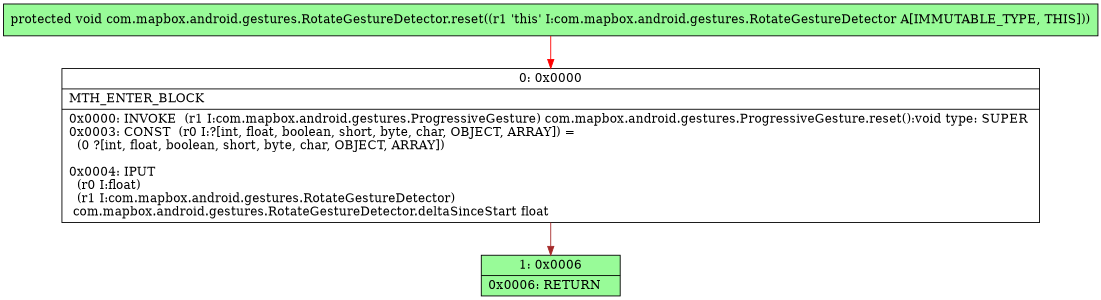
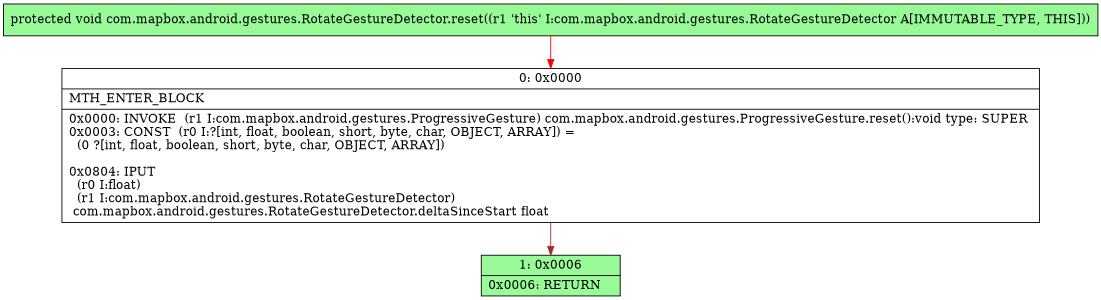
(116, 172) -> (116, 172)
